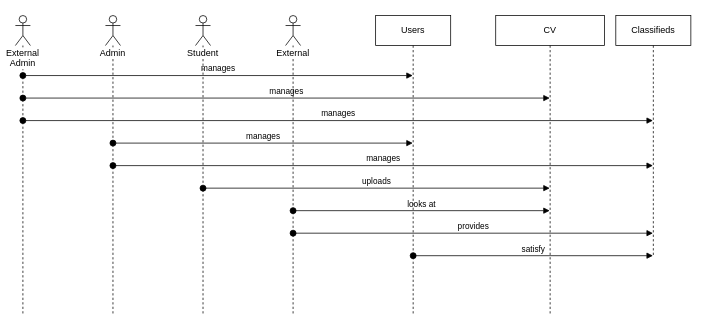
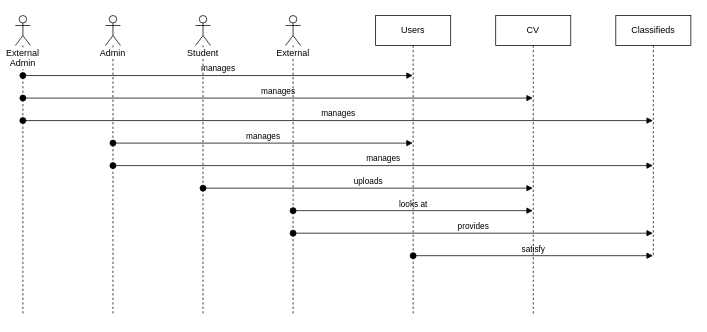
(550, 165) -> (533, 165)
